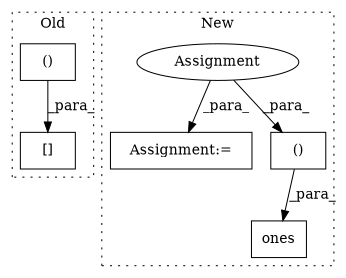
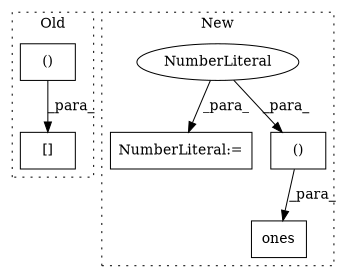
(218, 62) -> (218, 62)
(181, 151) -> (181, 151)
